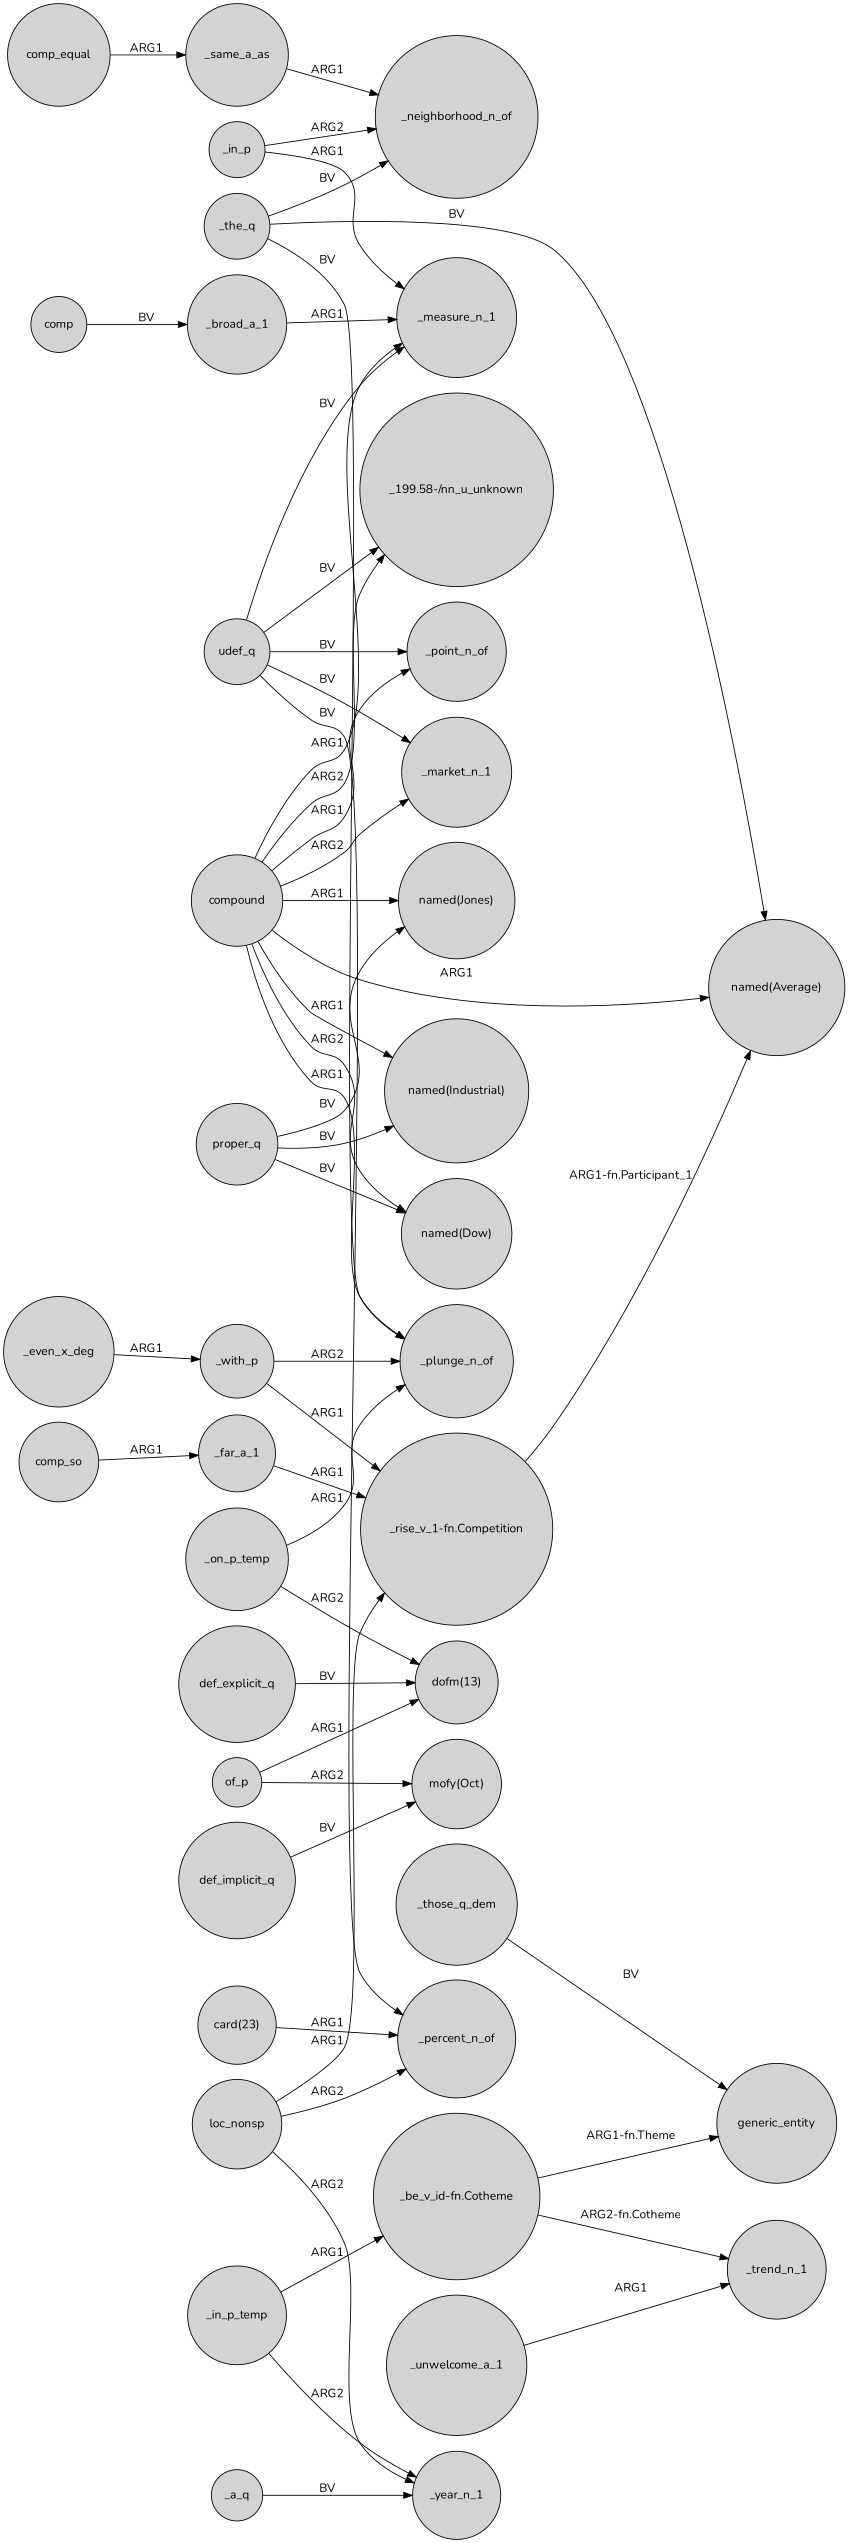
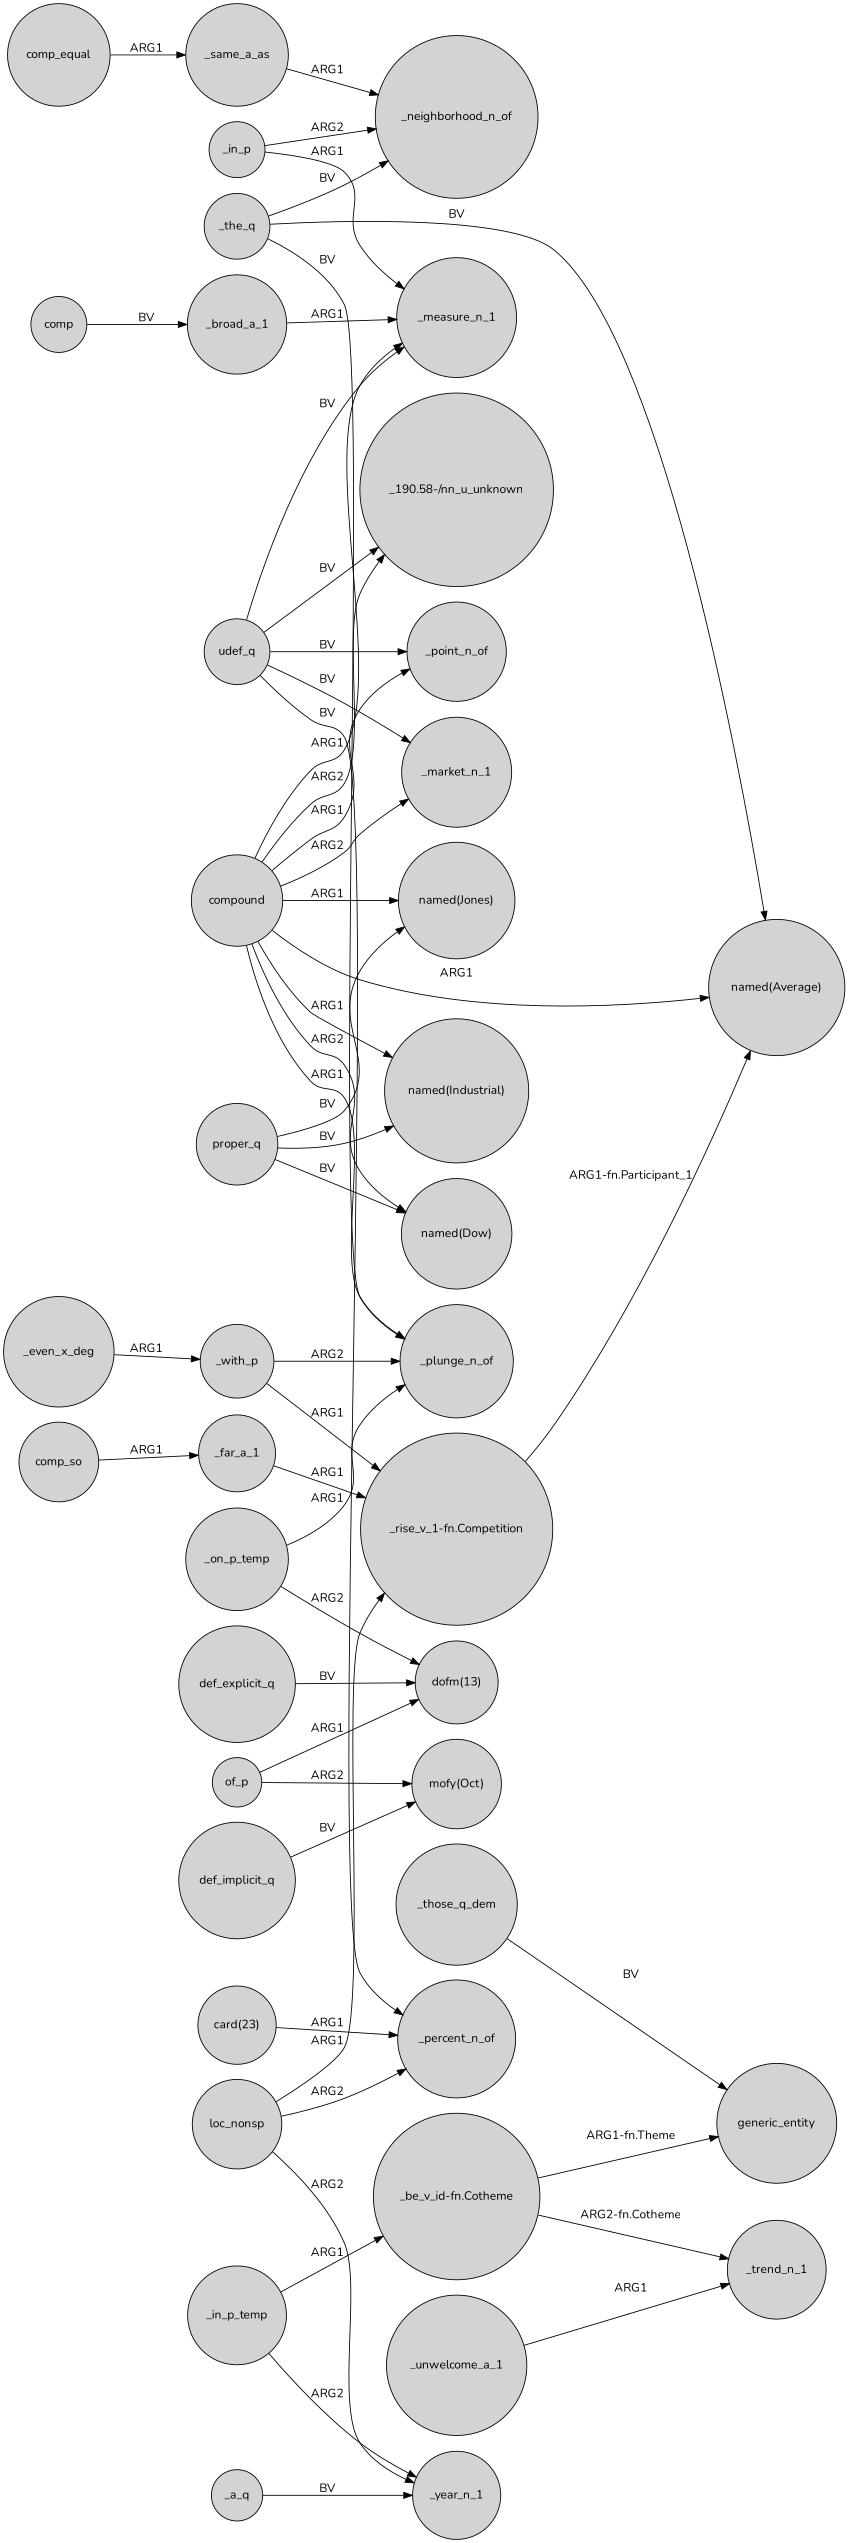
(457, 490) -> (457, 490)
